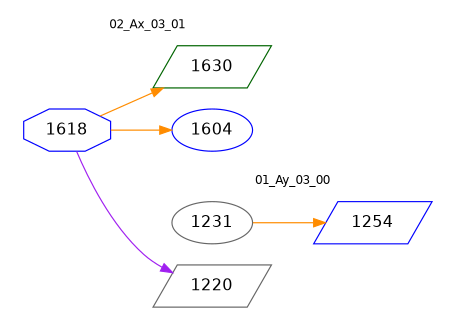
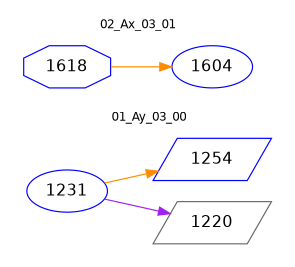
(212, 67) -> none
(111, 216) -> (132, 205)
(212, 223) -> (67, 191)
